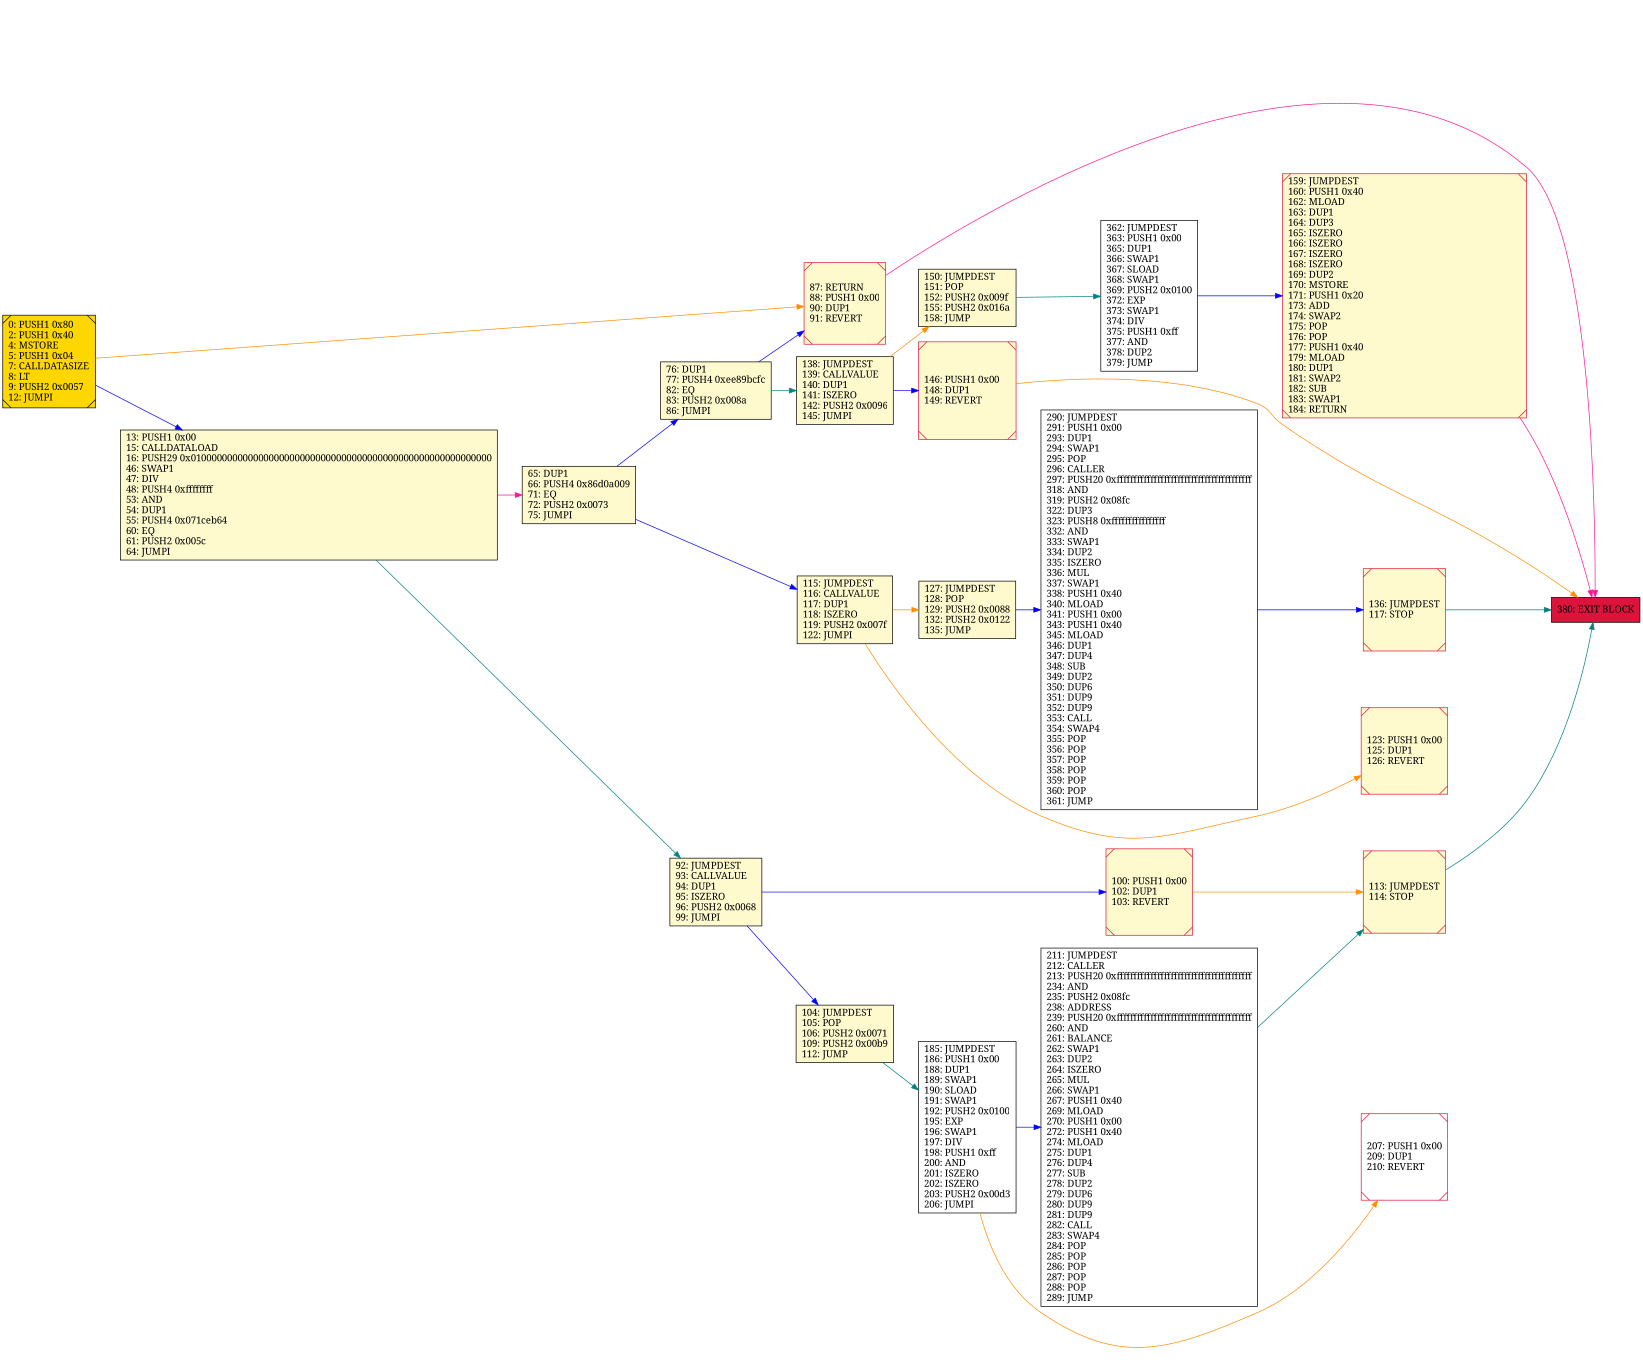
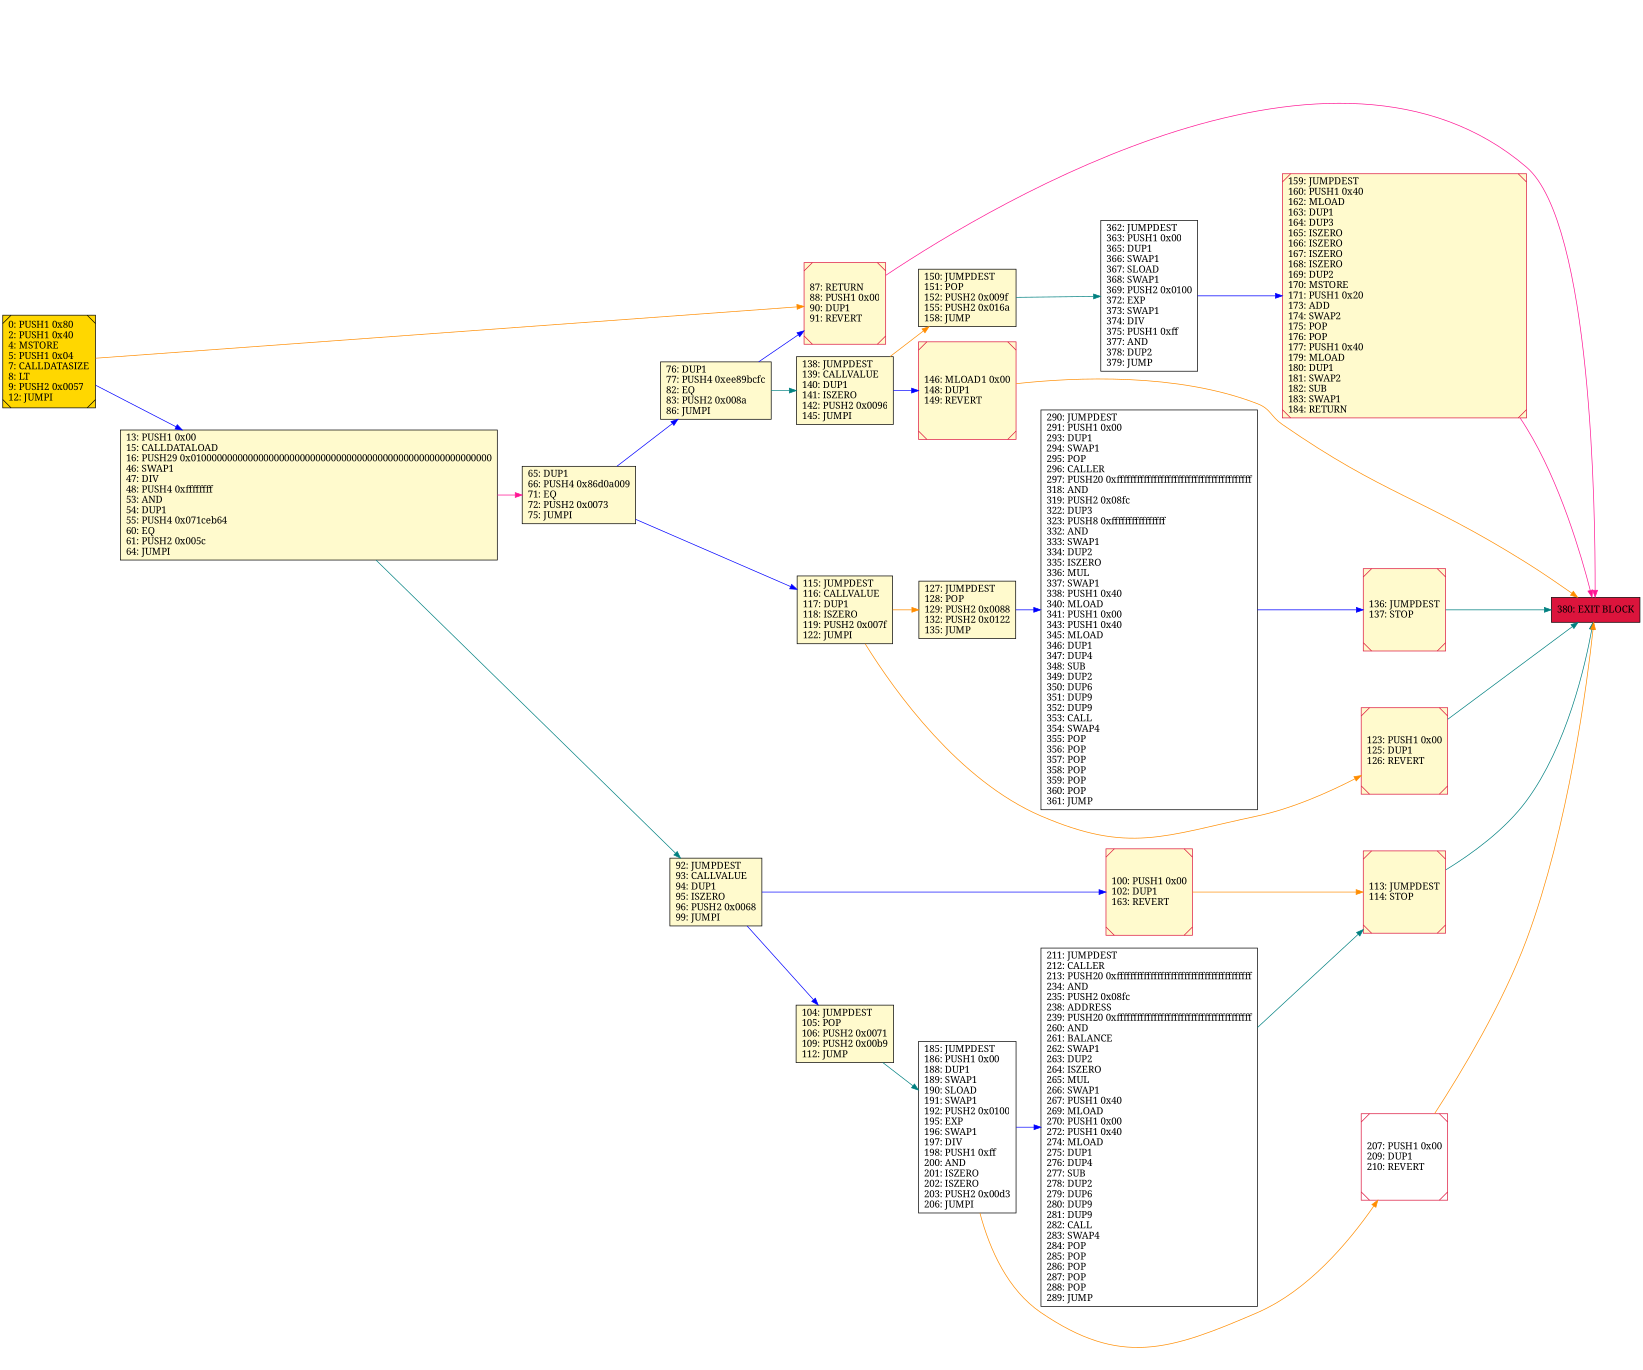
(967, 391) -> (967, 391)
(1404, 610) -> (1404, 610)
none -> (1510, 673)
none -> (1545, 882)
(1149, 892) -> (1149, 892)
